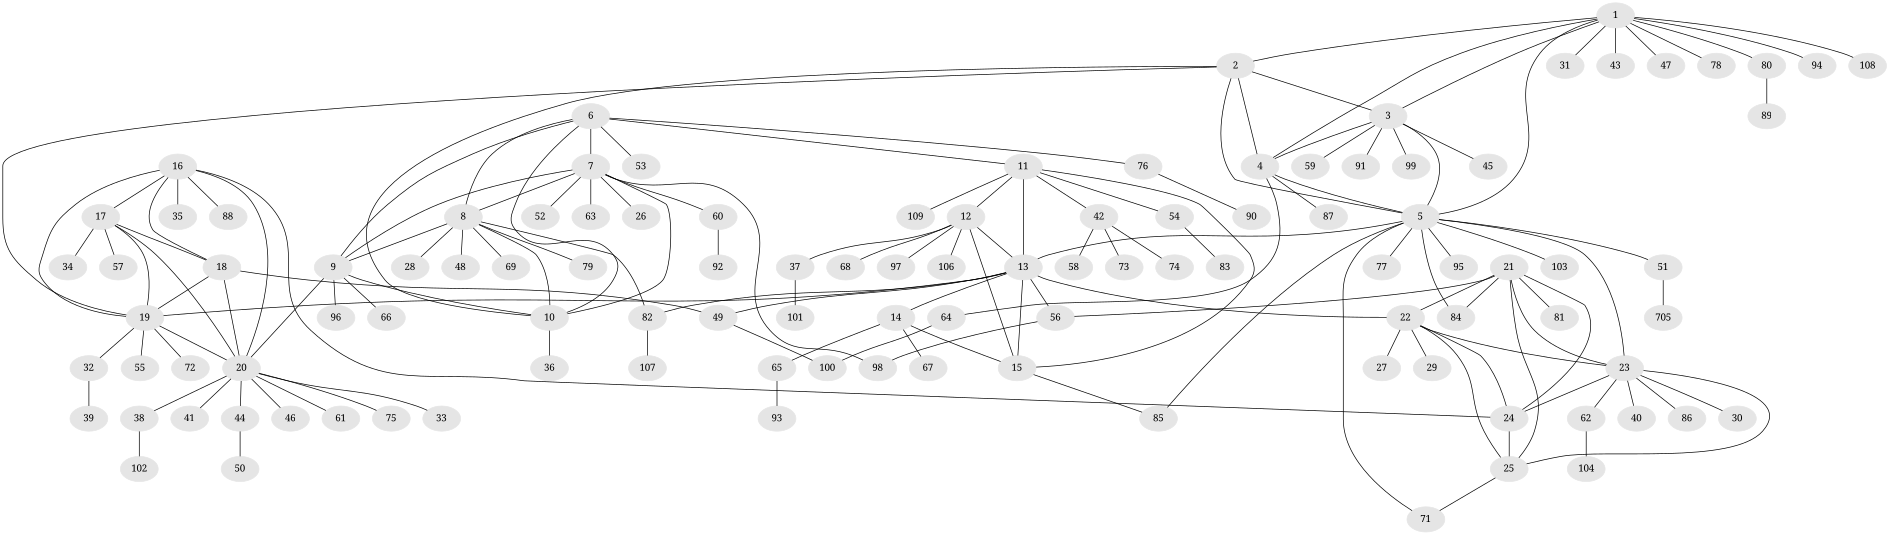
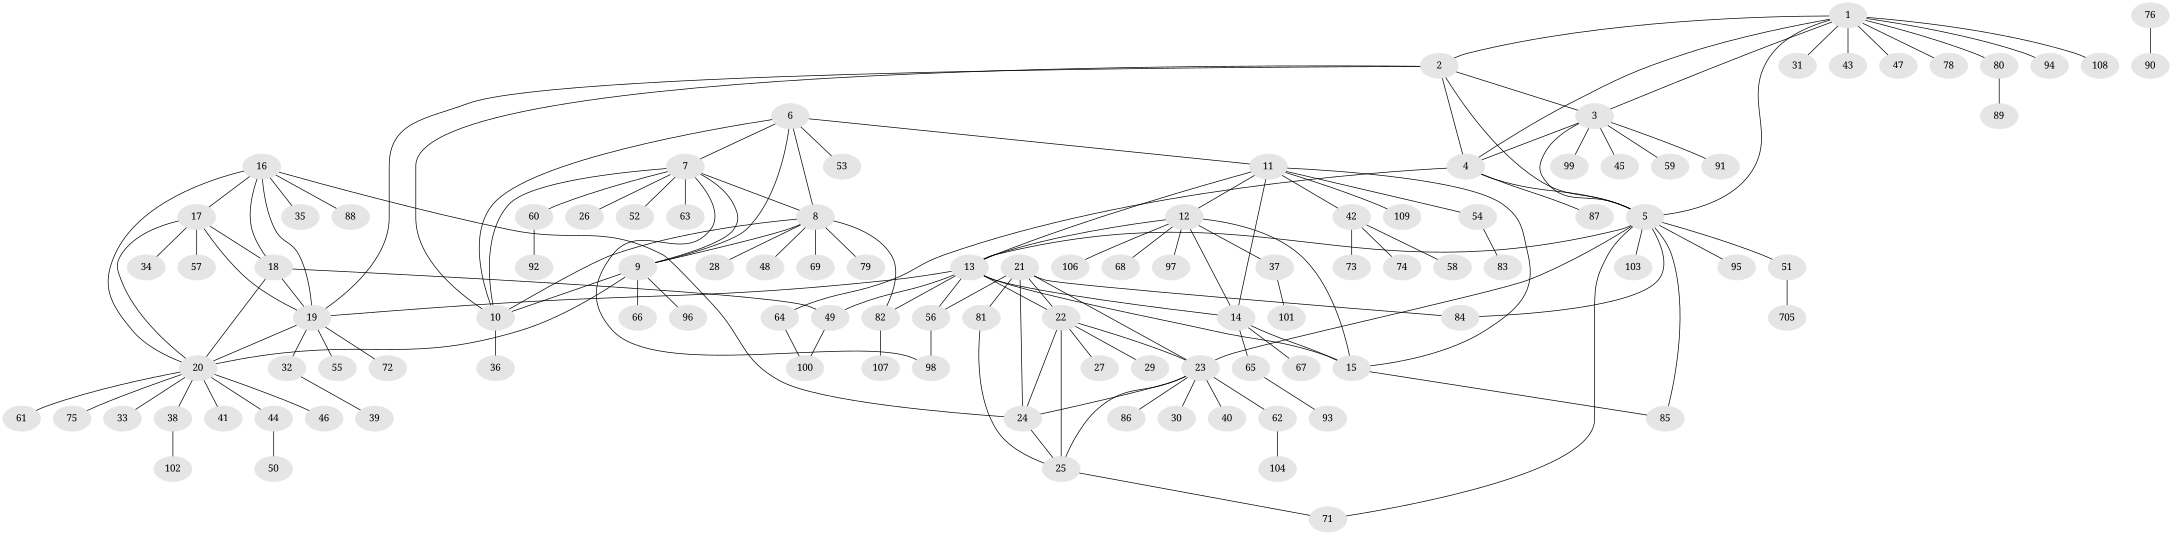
(868, 137) -> none
none -> (1252, 242)
none -> (1210, 267)
(1382, 267) -> none
(1529, 371) -> (987, 410)
